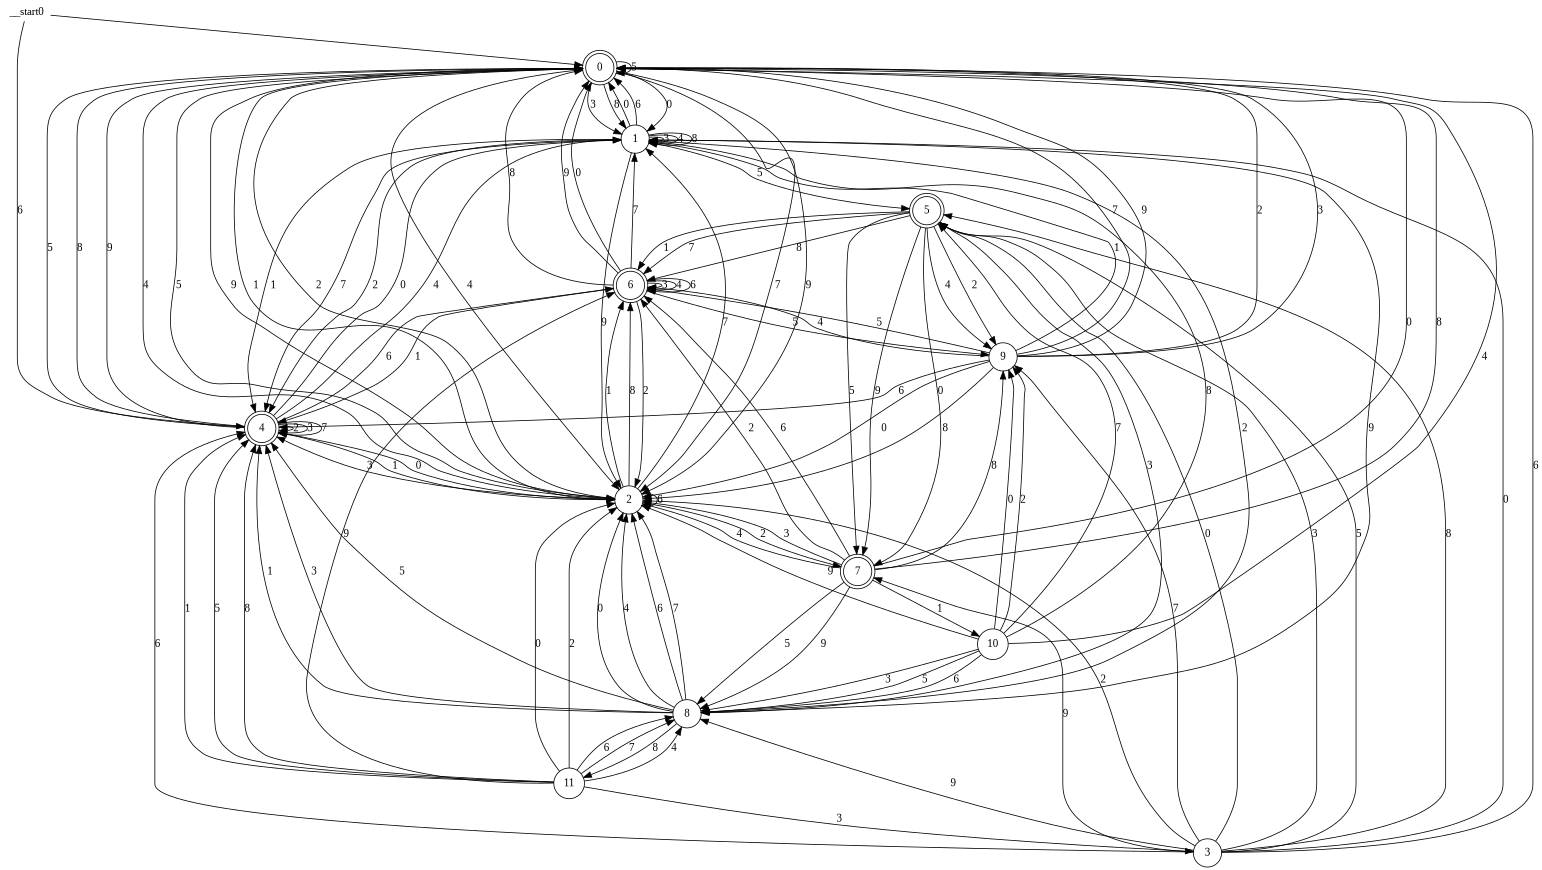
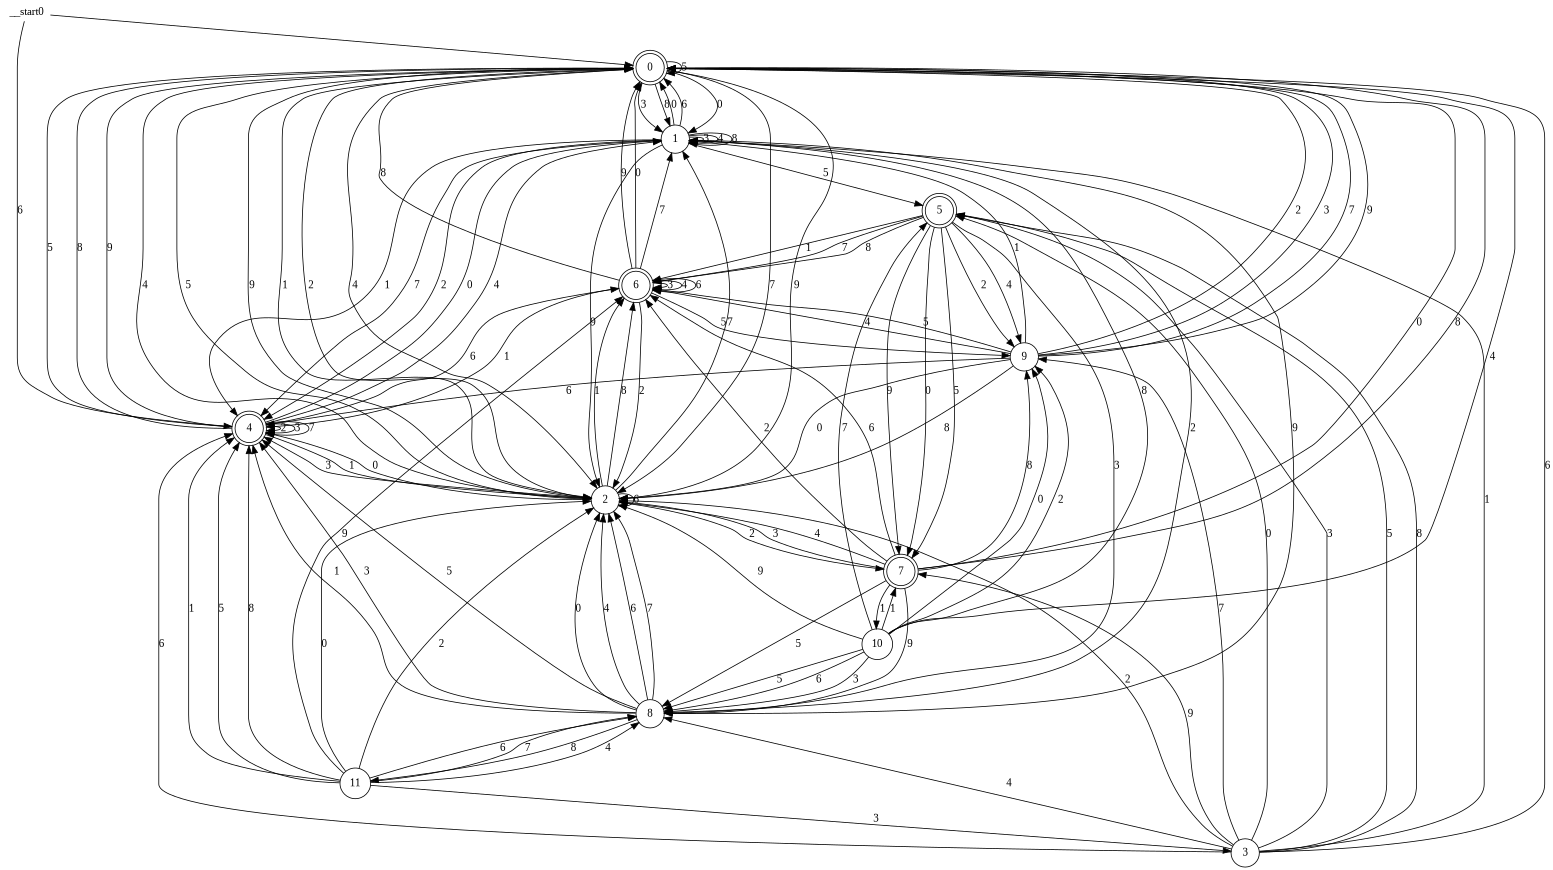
(1506, 500) -> (1487, 500)
none -> (888, 613)
(953, 783) -> (1009, 783)
